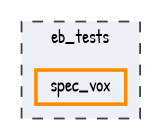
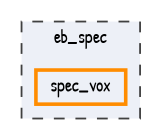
(81, 39) -> (81, 39)
